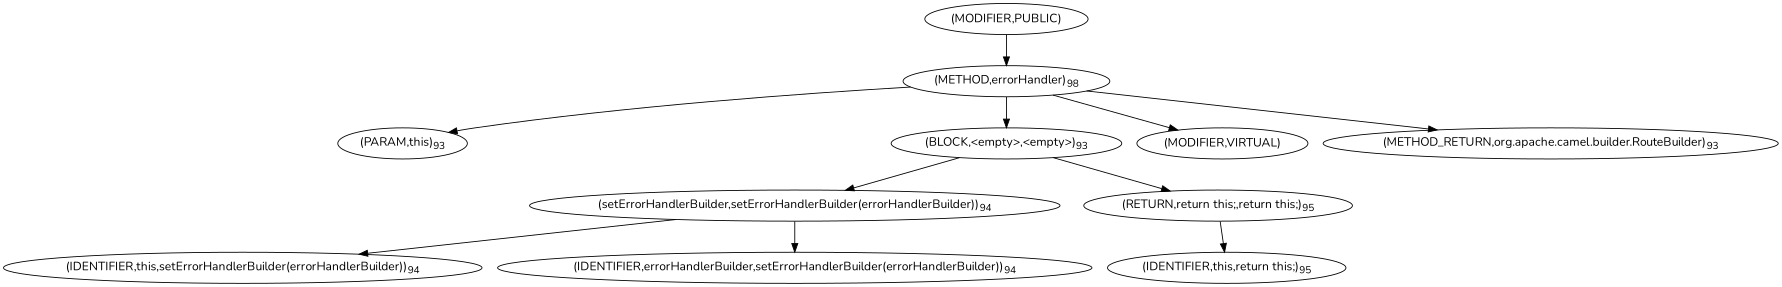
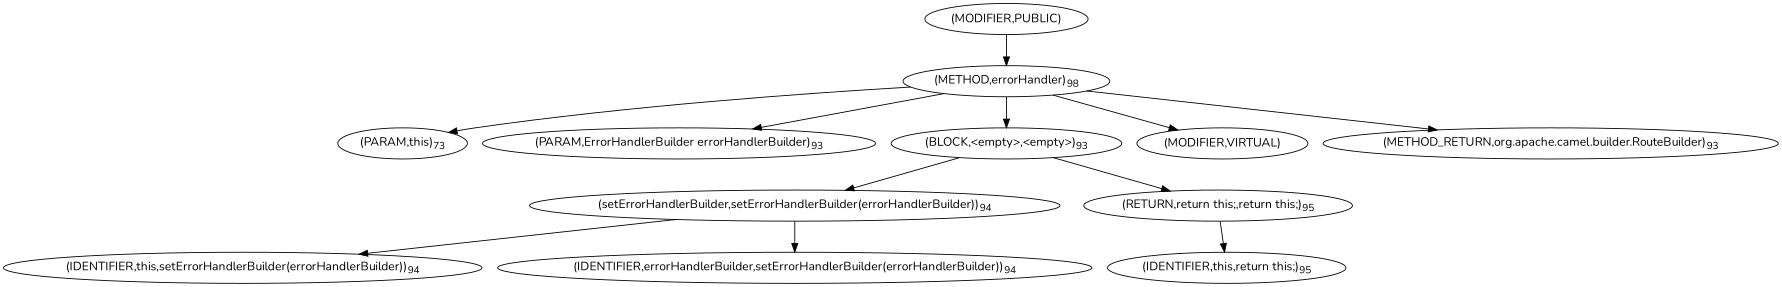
(439, 142) -> (439, 142)
none -> (679, 143)
